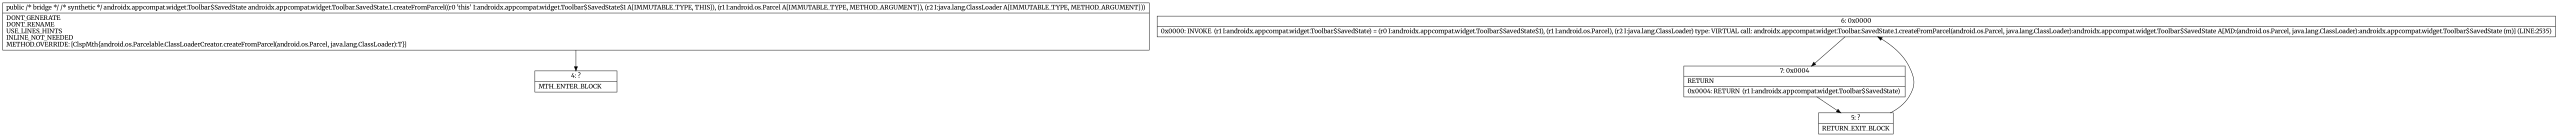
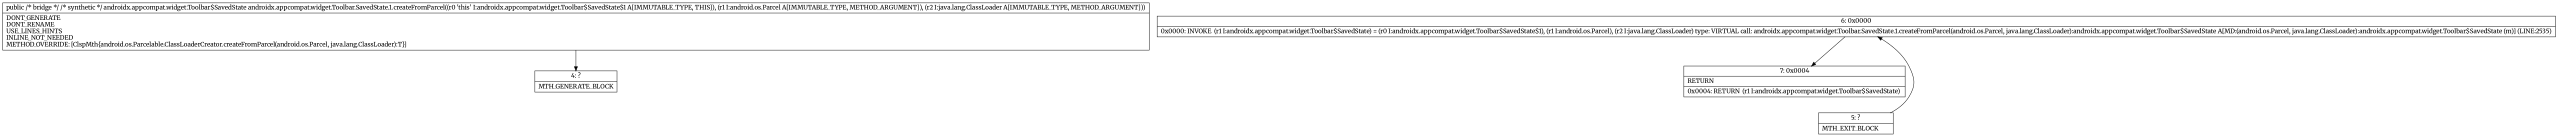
(570, 87) -> (576, 87)
(1827, 104) -> none
(1856, 129) -> (1850, 129)
